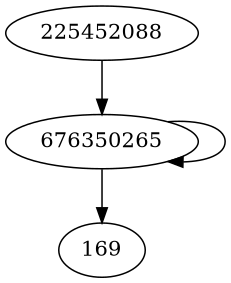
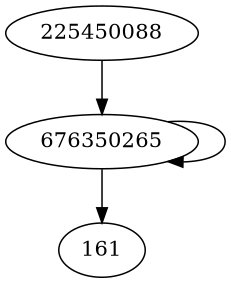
(102, 33) -> (102, 33)
(102, 250) -> (102, 250)
